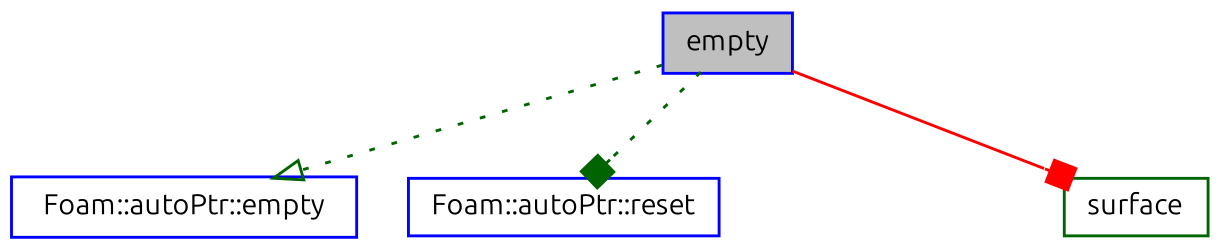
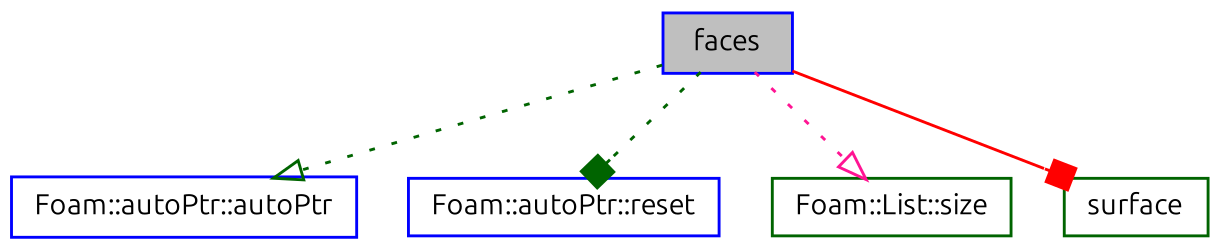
(728, 43) -> (728, 43)
(184, 207) -> (184, 207)
none -> (892, 207)
